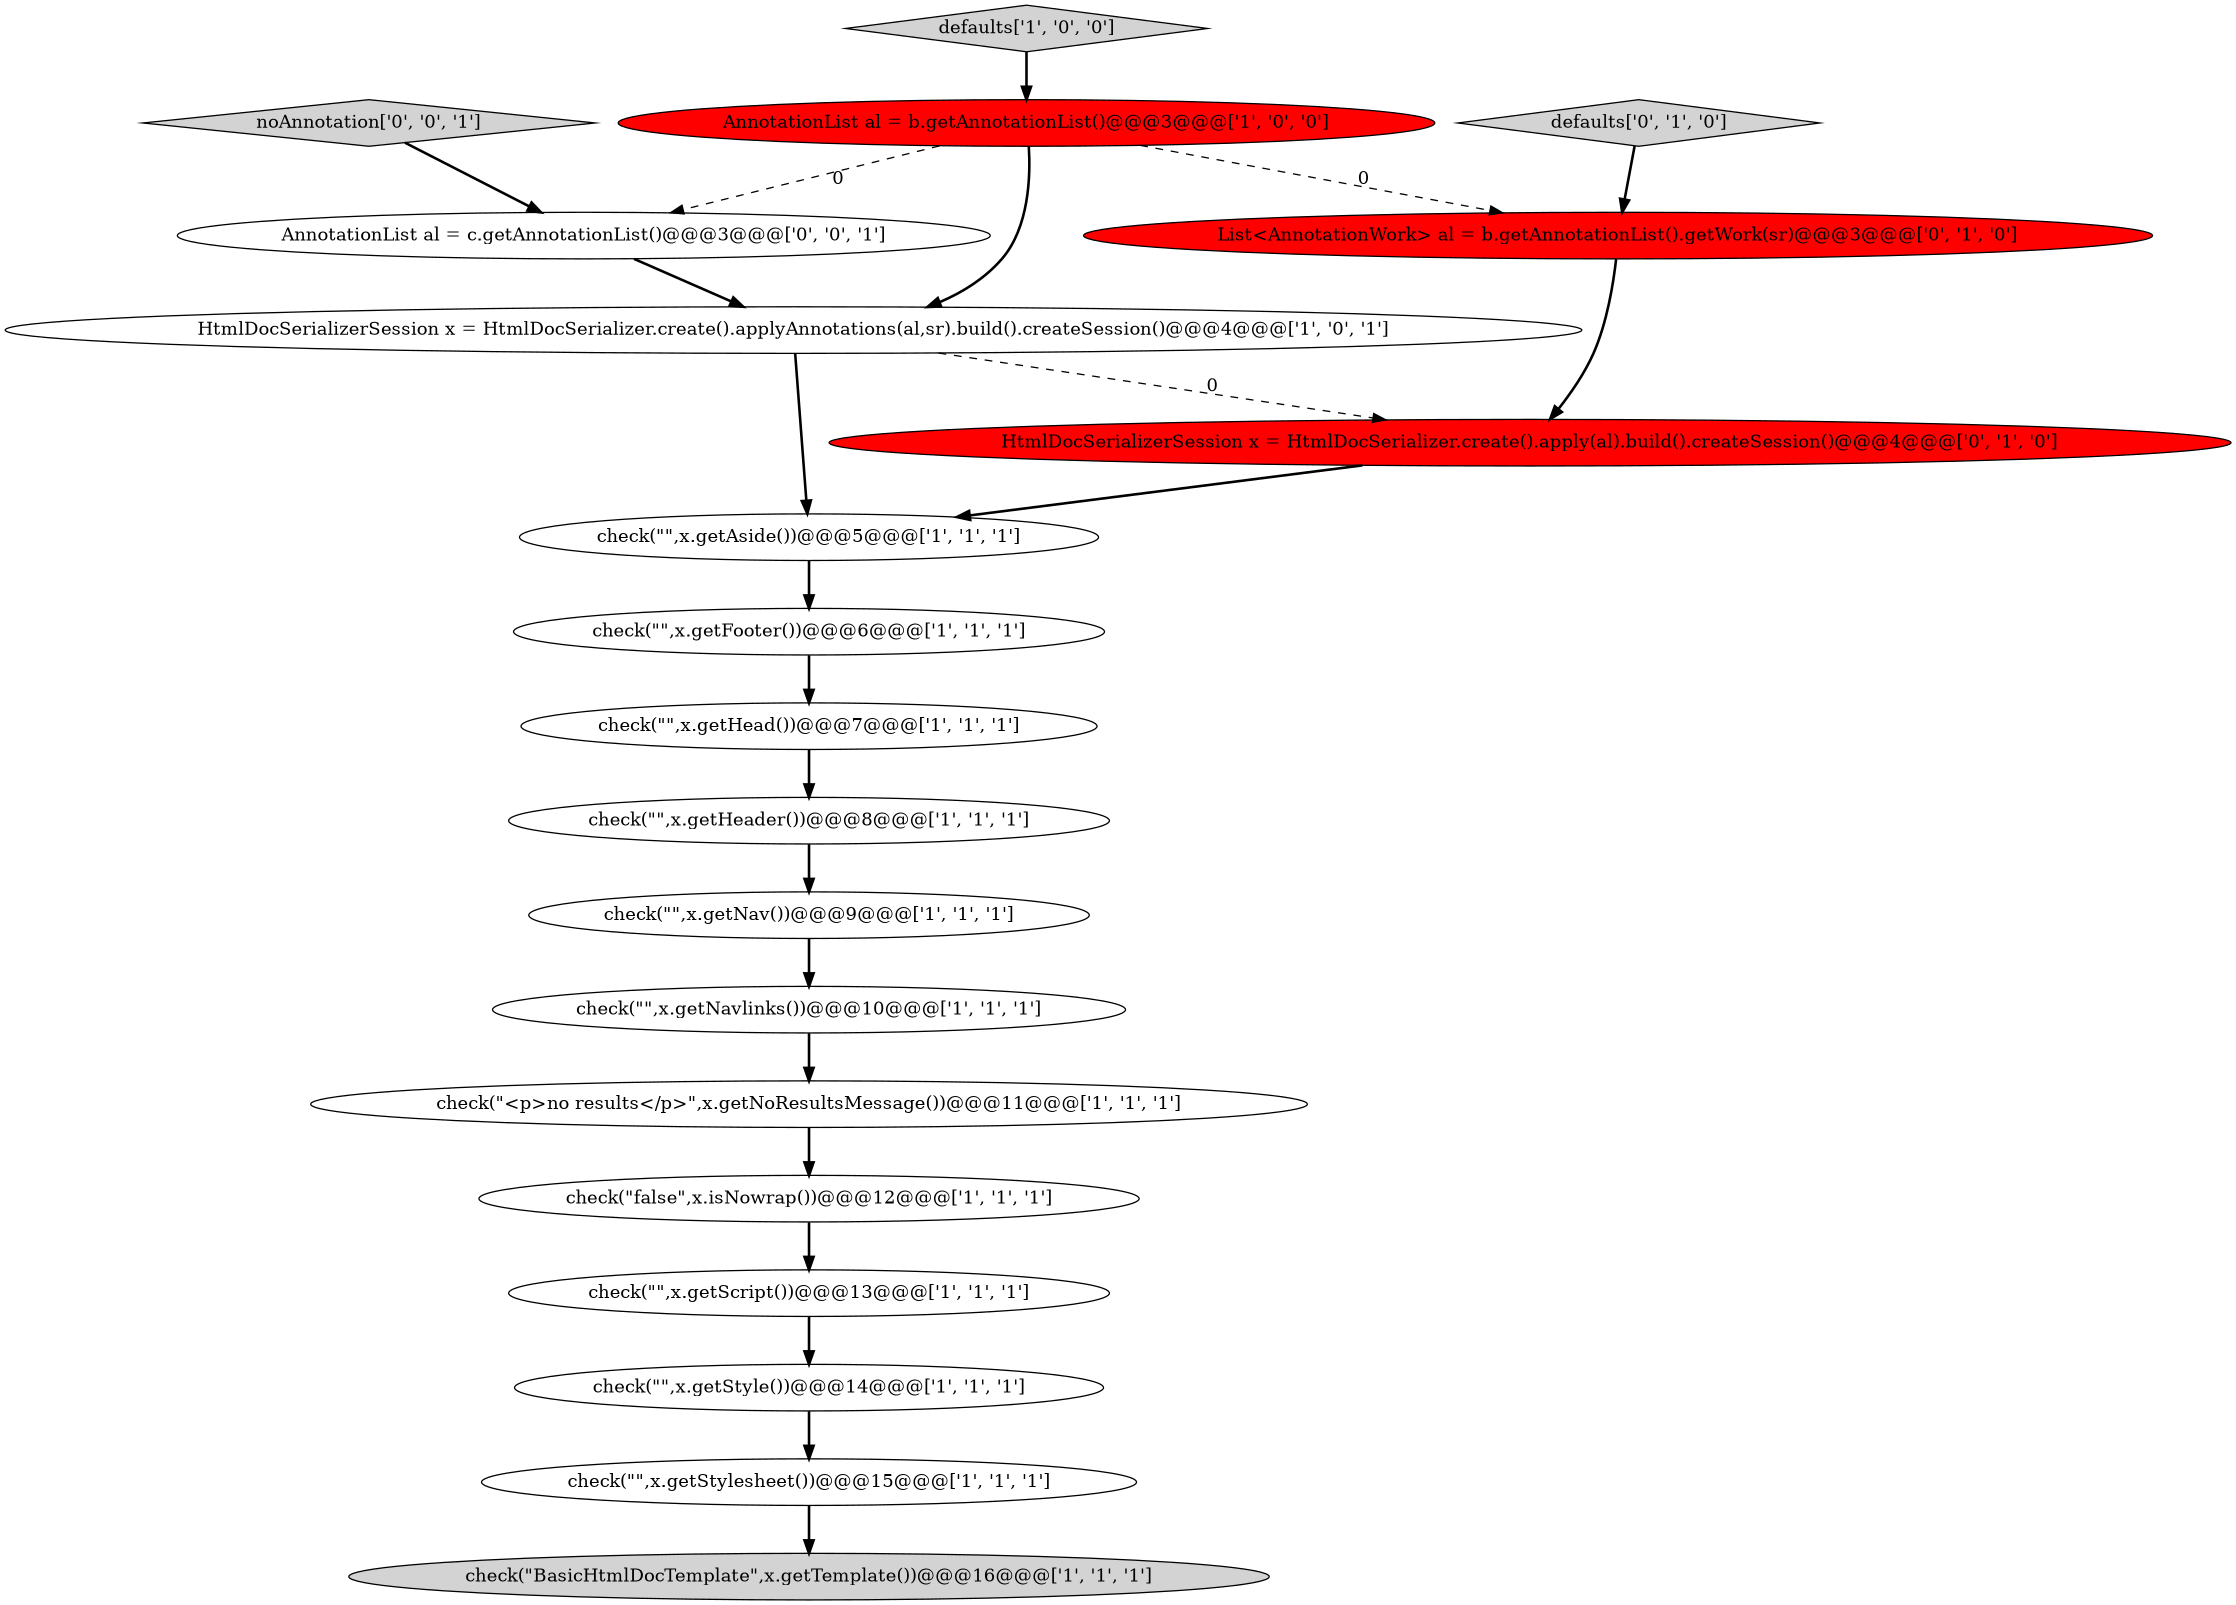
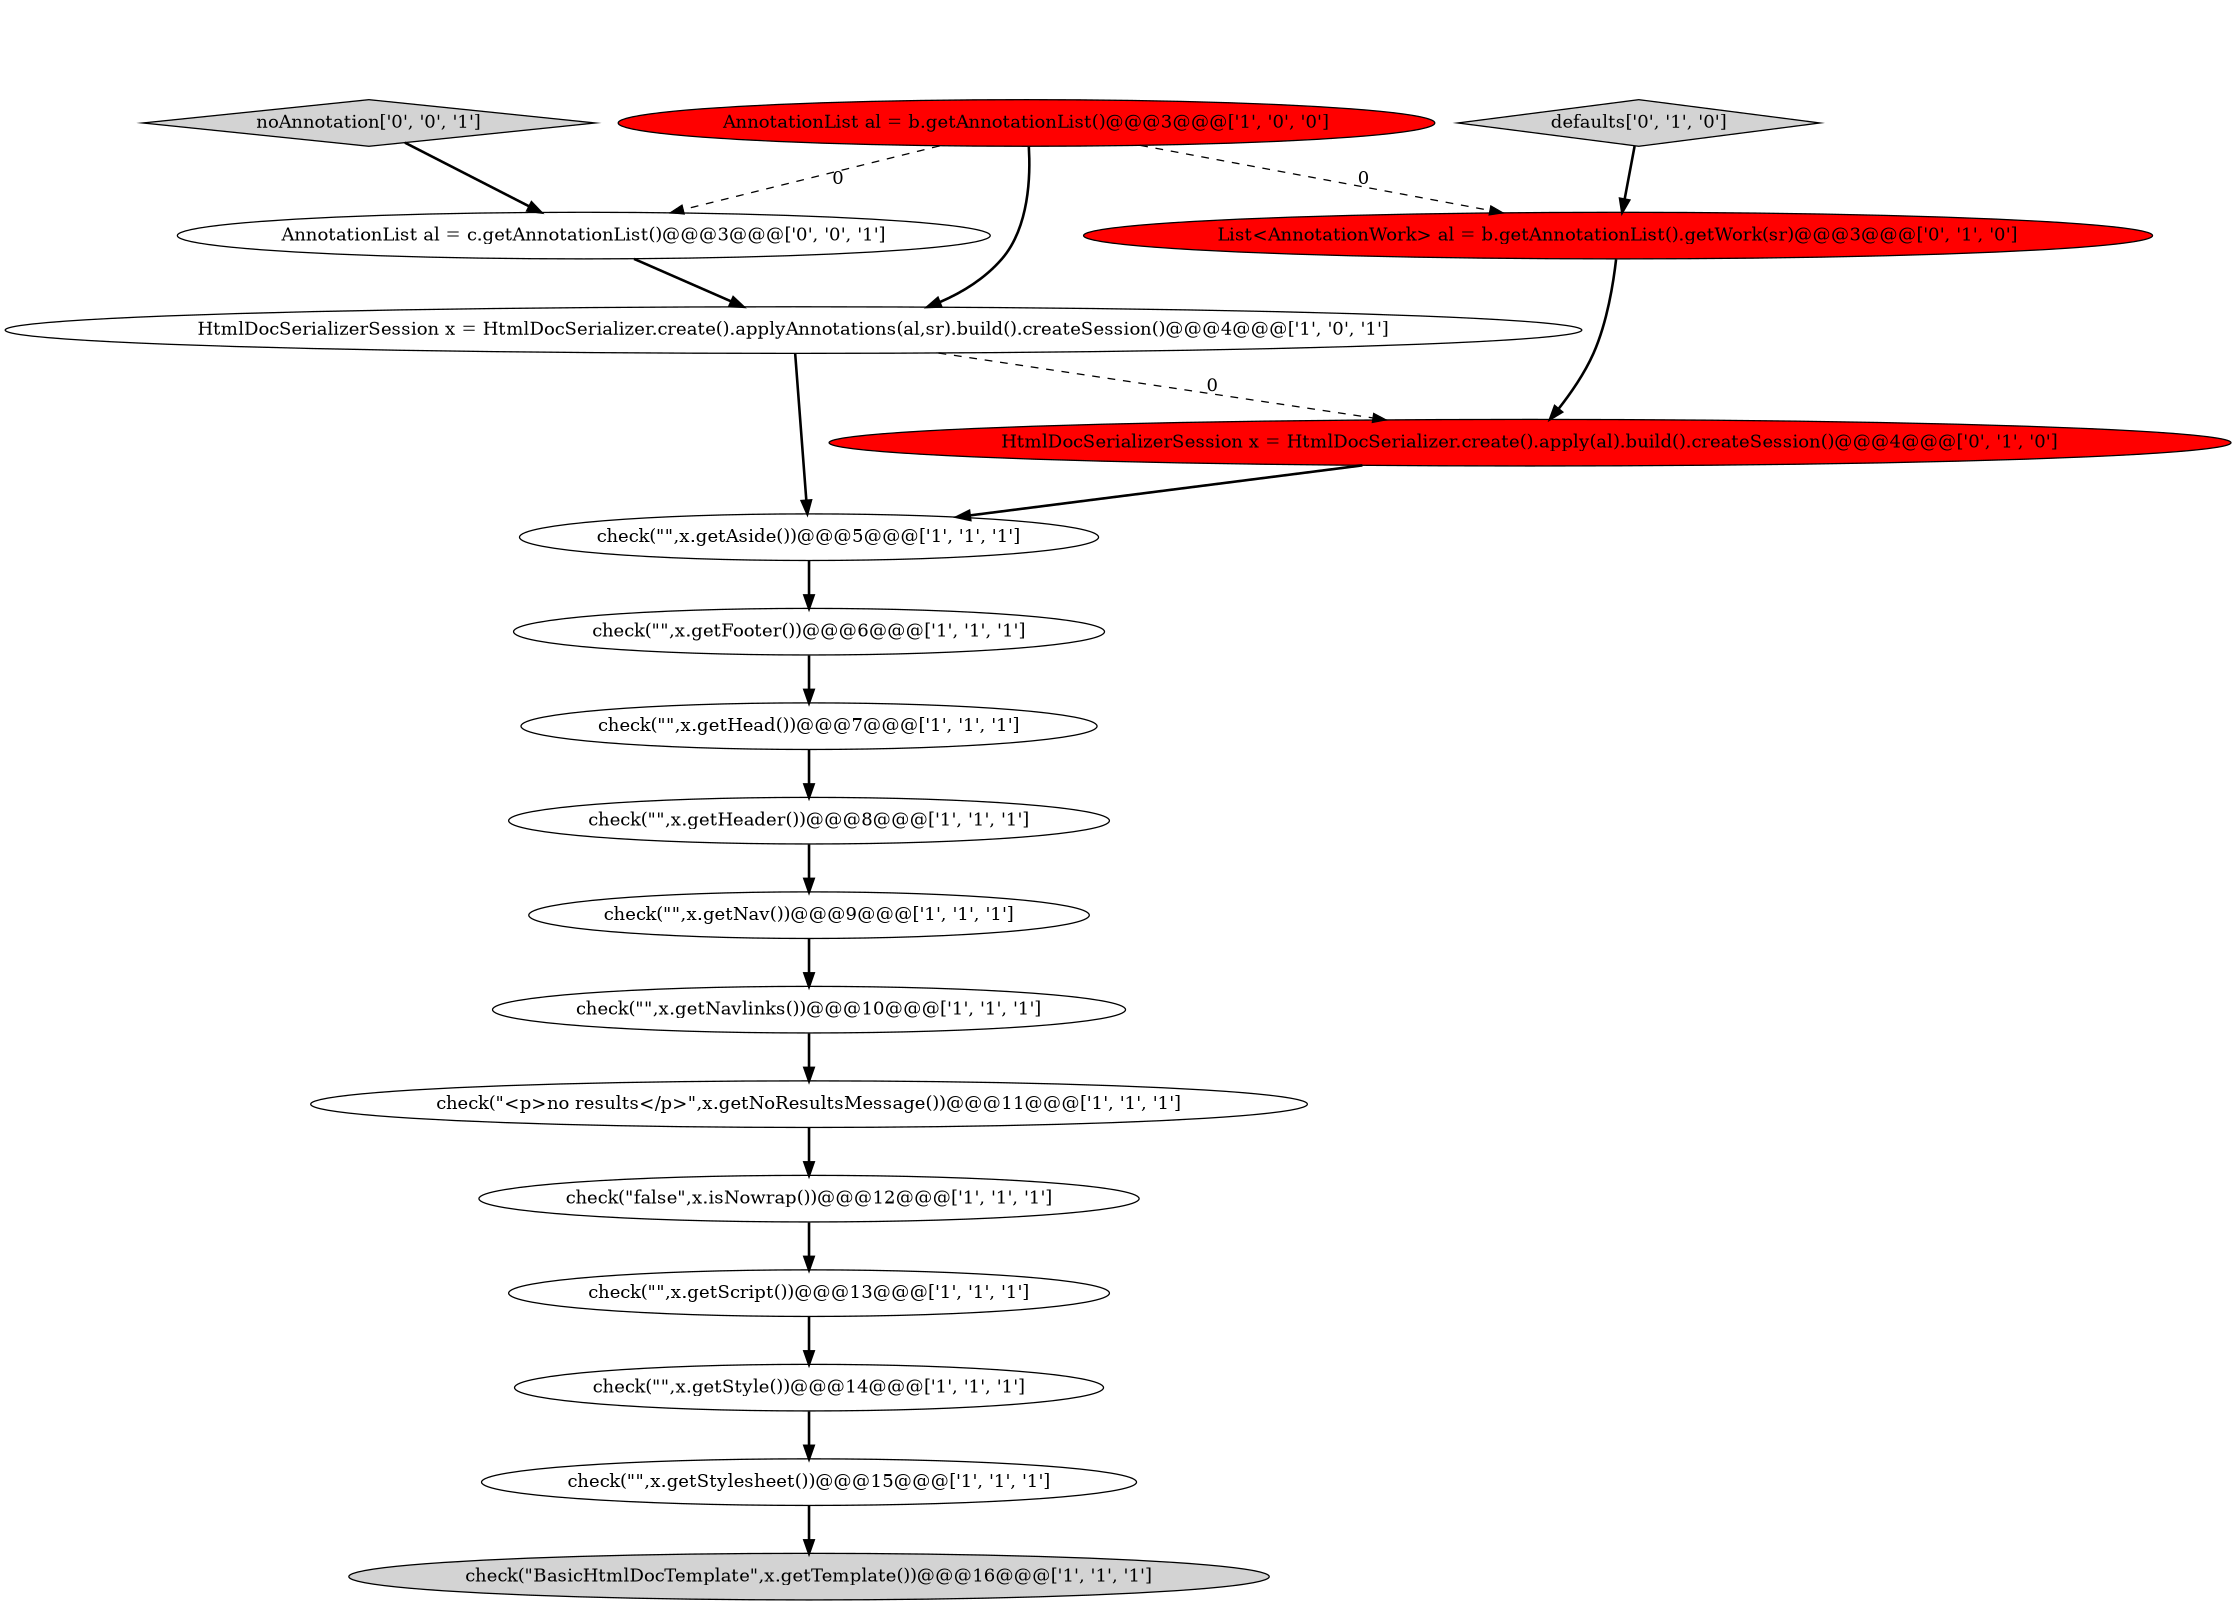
(1026, 28) -> none
